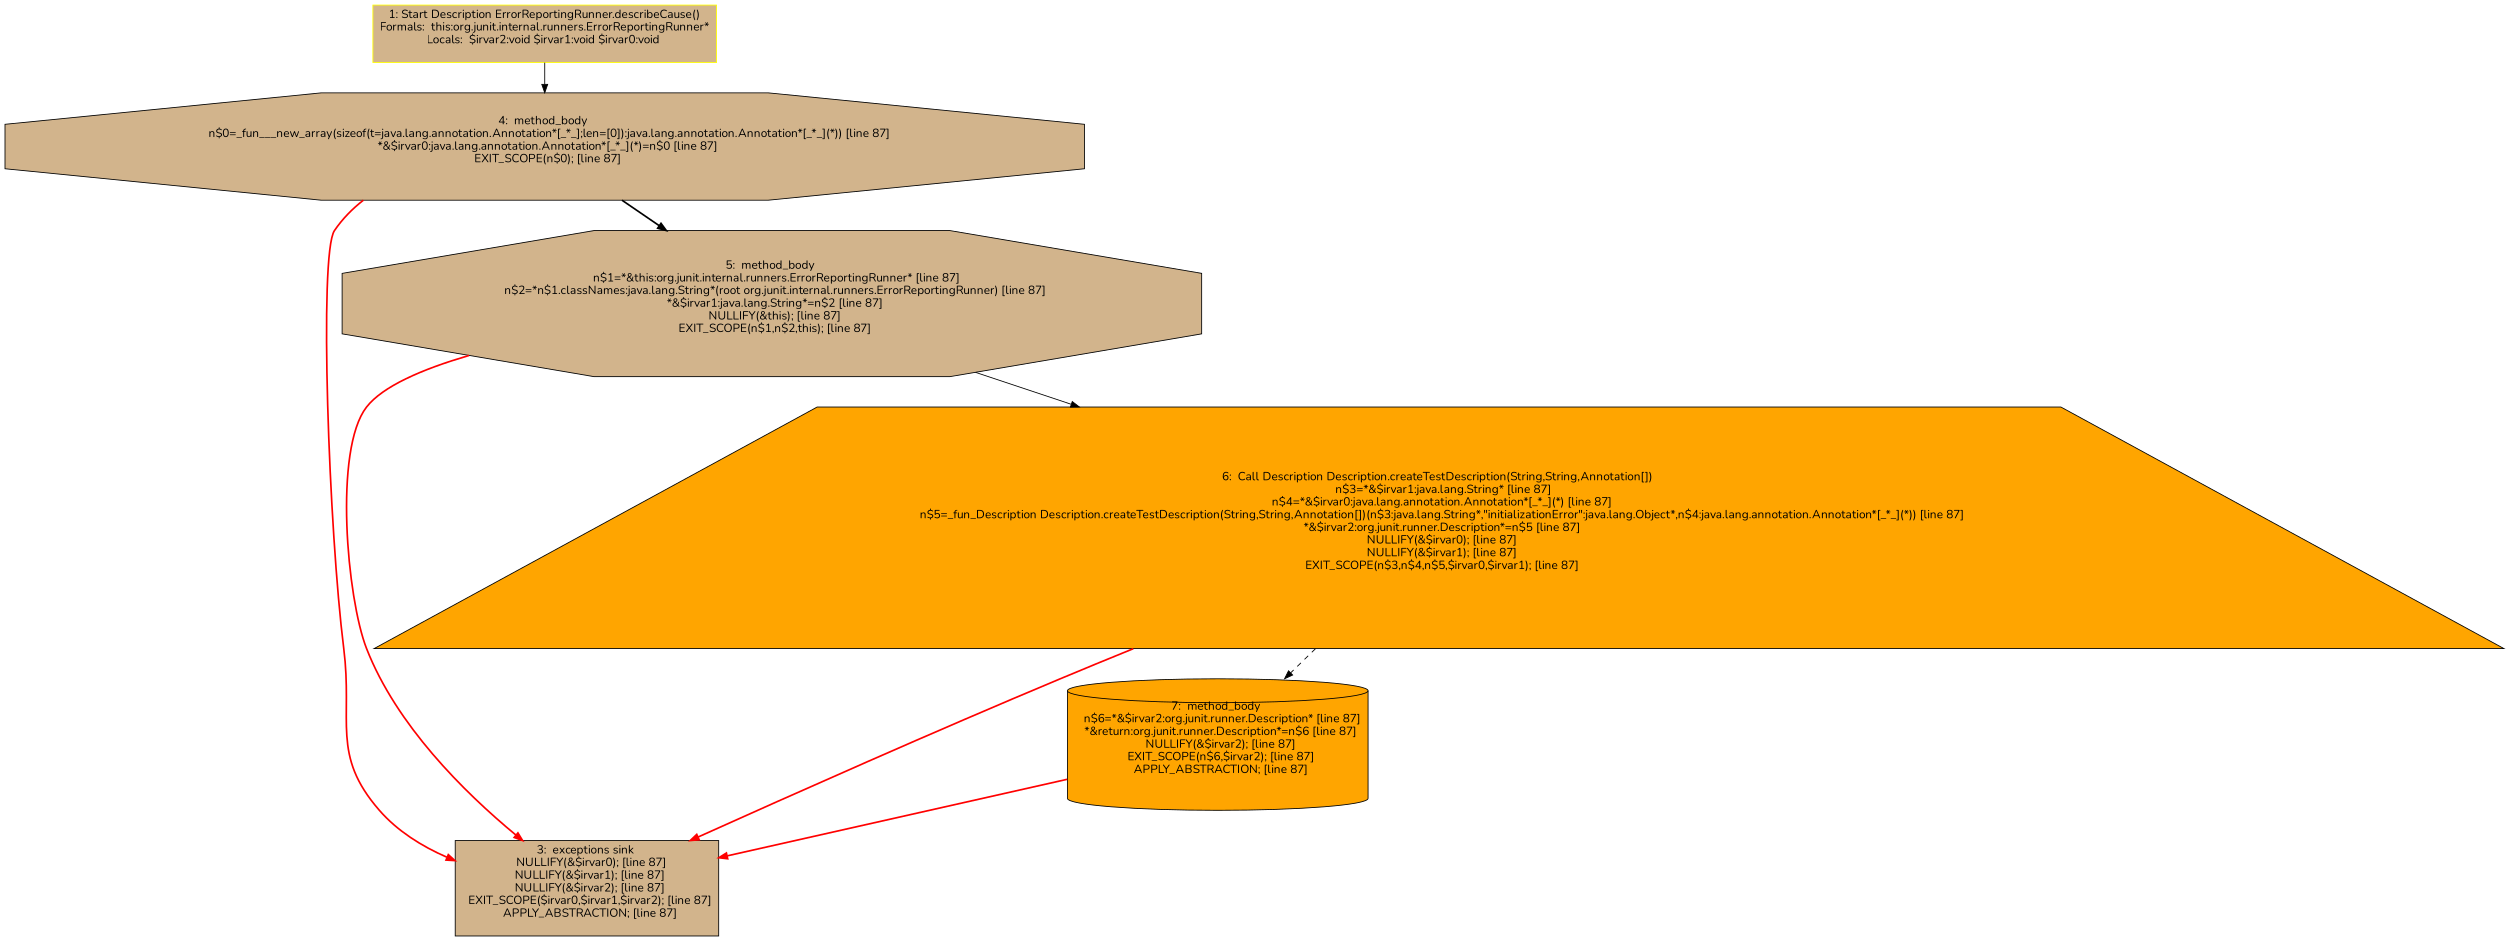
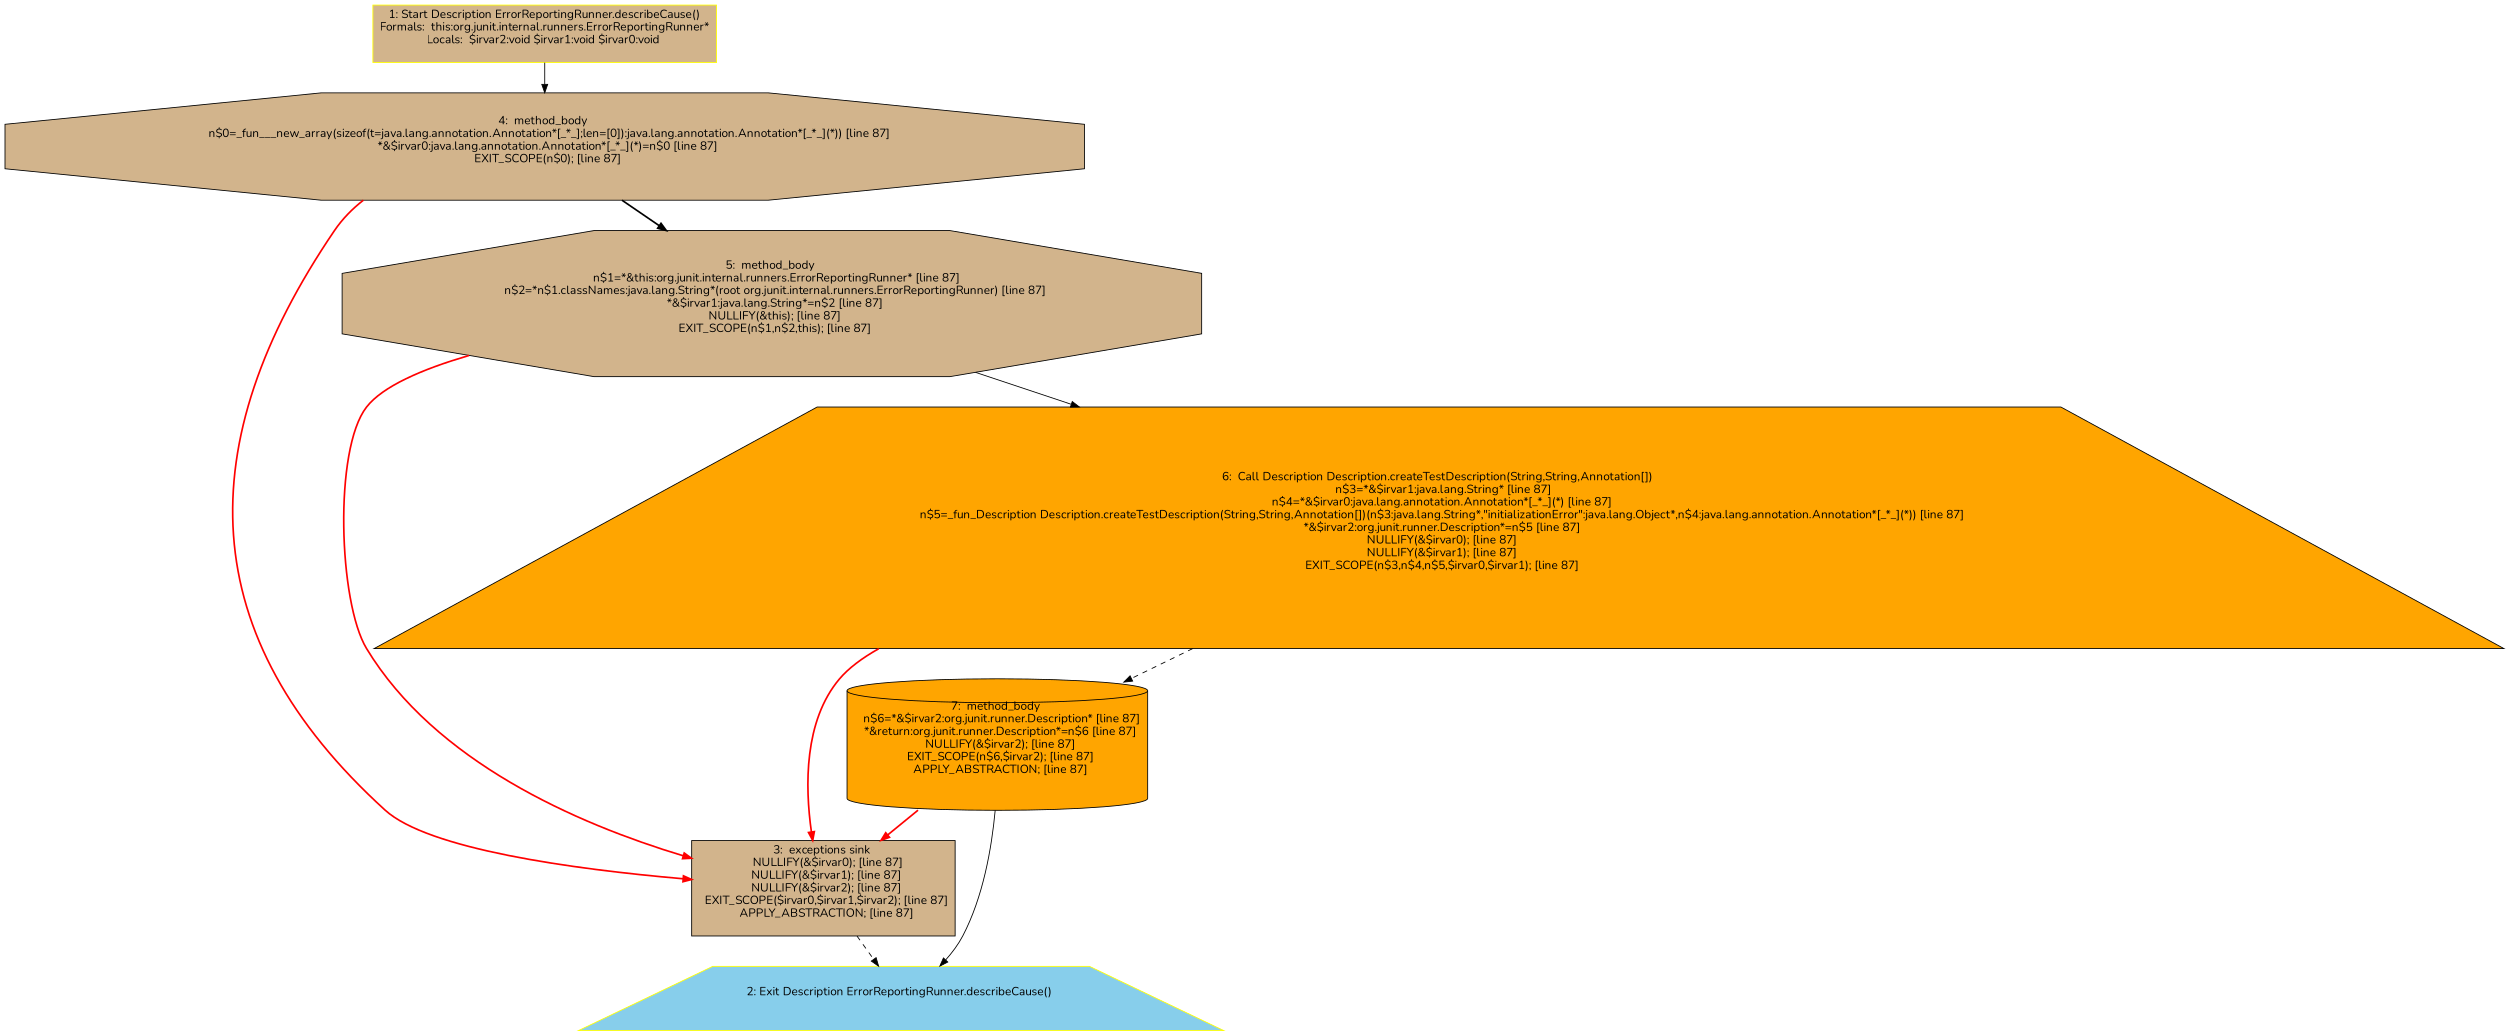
none -> (901, 998)
